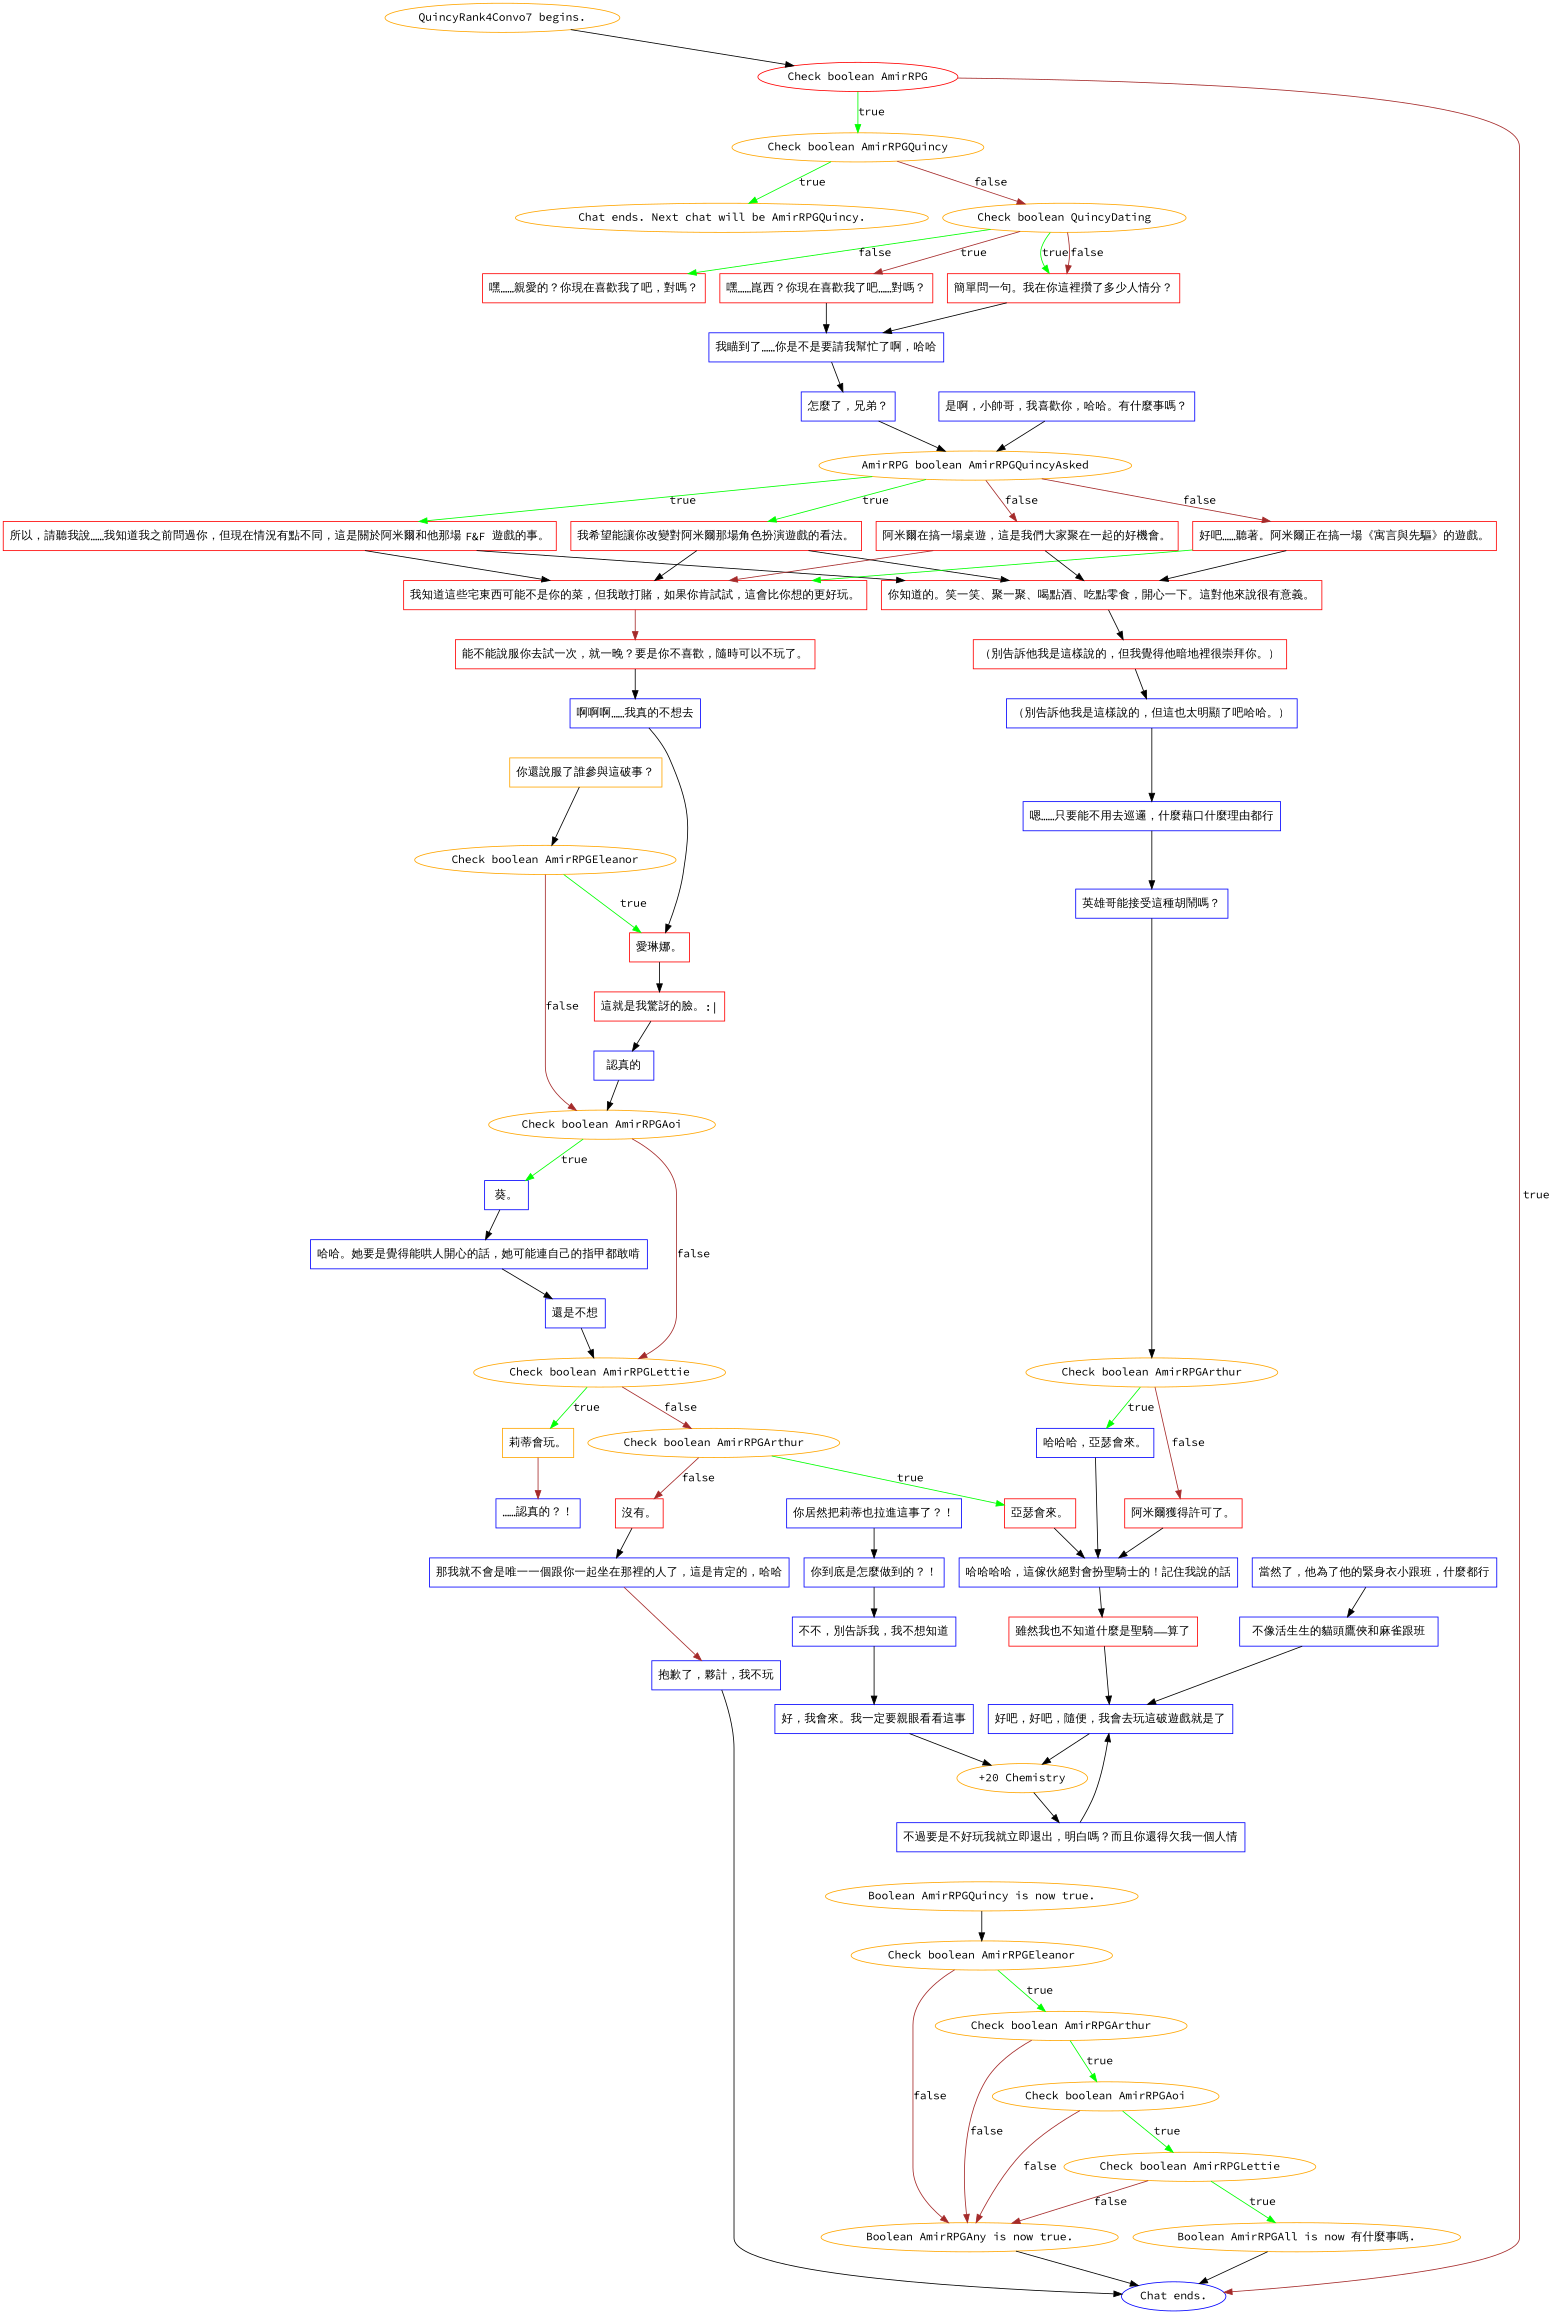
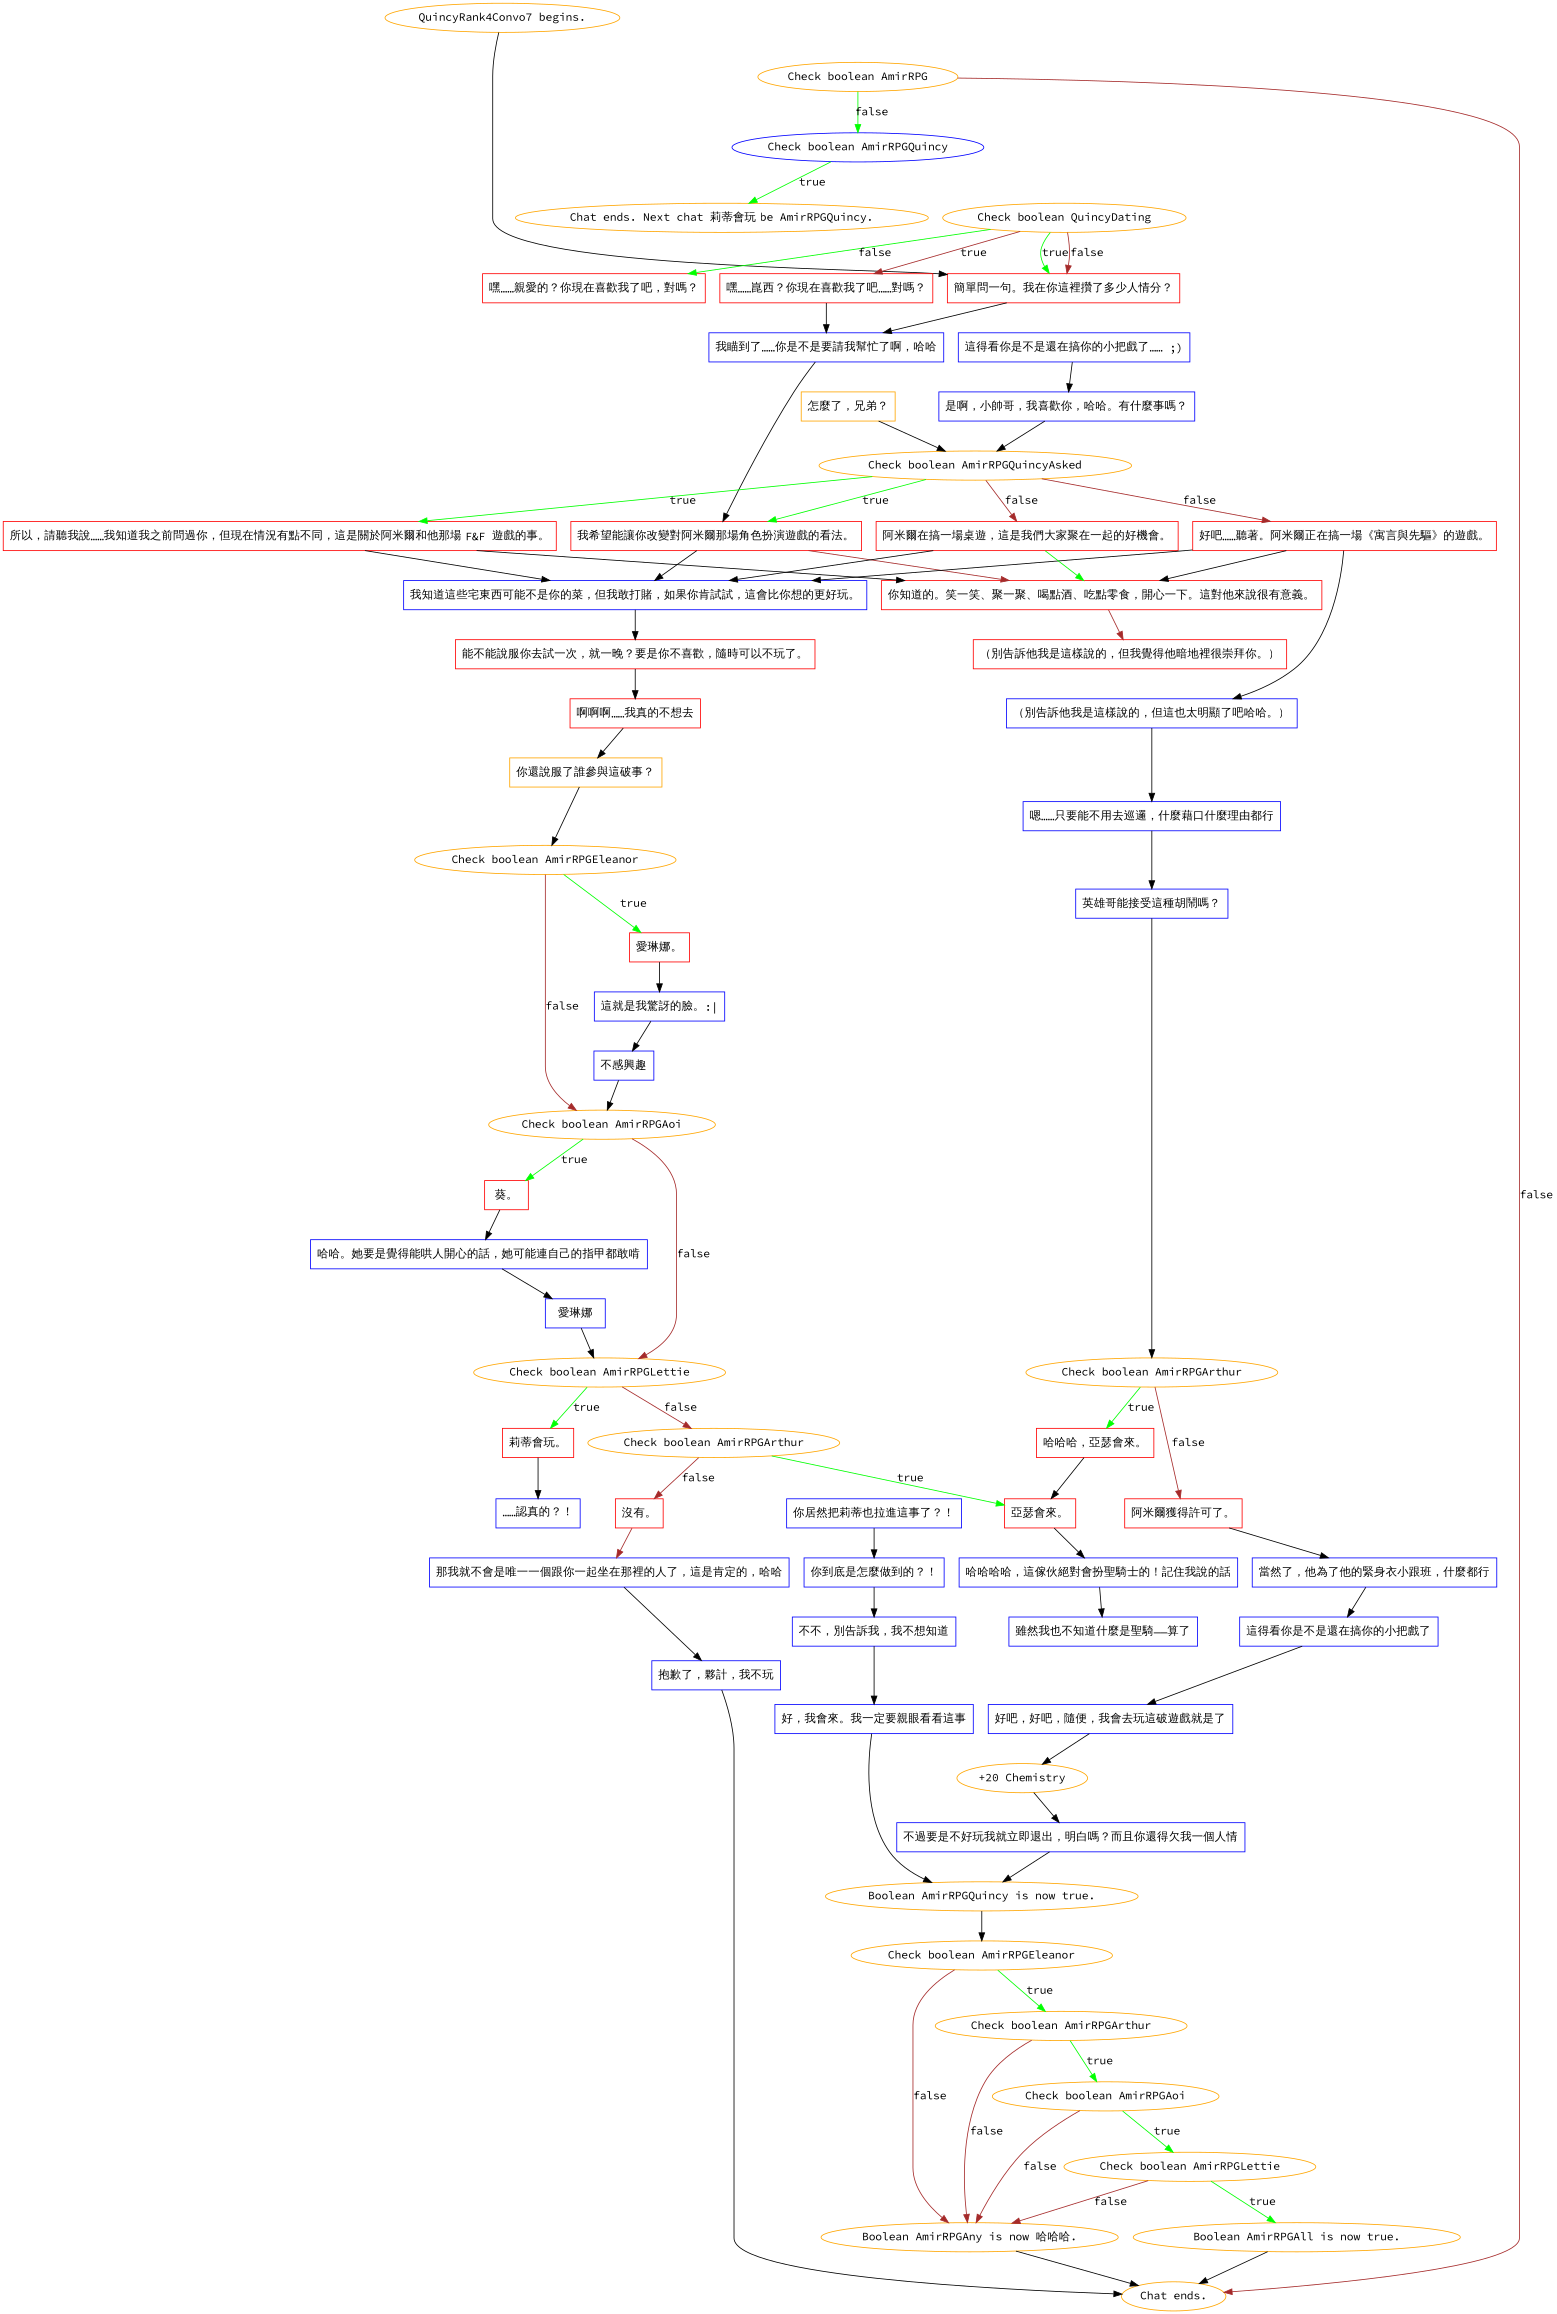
(678, 47) -> (618, 256)
(858, 77) -> (858, 77)
(872, 112) -> (872, 112)
(858, 147) -> (858, 147)
(957, 181) -> none
(722, 218) -> (722, 218)
none -> (1074, 347)
(836, 373) -> (768, 436)
(848, 406) -> (848, 406)
(975, 466) -> (975, 466)
(835, 565) -> (835, 565)
(905, 565) -> (905, 565)
(1007, 565) -> (1007, 565)
(1064, 566) -> (1064, 566)
(635, 595) -> (635, 595)
(635, 621) -> (635, 621)
(1114, 621) -> (1114, 621)
(1139, 680) -> (1317, 642)
(635, 713) -> (635, 713)
(687, 823) -> (613, 740)
(660, 1006) -> (660, 1006)
(624, 1066) -> (624, 1066)
(506, 1195) -> (506, 1195)
(1536, 1195) -> (1536, 1195)
(575, 1313) -> (575, 1313)
(538, 1443) -> (538, 1443)
(1095, 1443) -> (1095, 1443)
(538, 1474) -> (538, 1474)
(1097, 1504) -> (1070, 1475)
(626, 1539) -> (626, 1539)
(1144, 1541) -> (1275, 1542)
(660, 1621) -> (660, 1621)
(1103, 1632) -> (1103, 1632)
(1339, 1632) -> (1339, 1632)
(1107, 1671) -> none
(946, 1748) -> (874, 1817)
(1098, 1784) -> (1030, 1865)
(970, 2237) -> (970, 2237)
(1297, 2237) -> (1297, 2237)
(1174, 2296) -> (1174, 2296)
